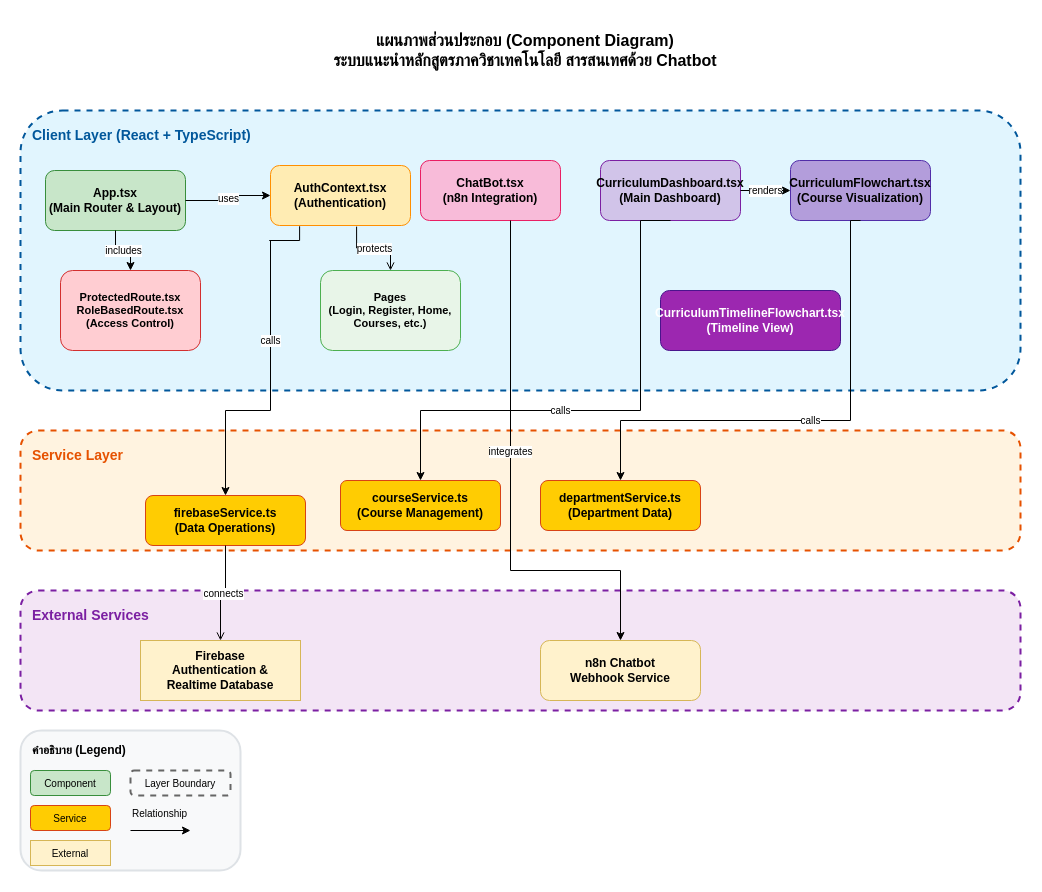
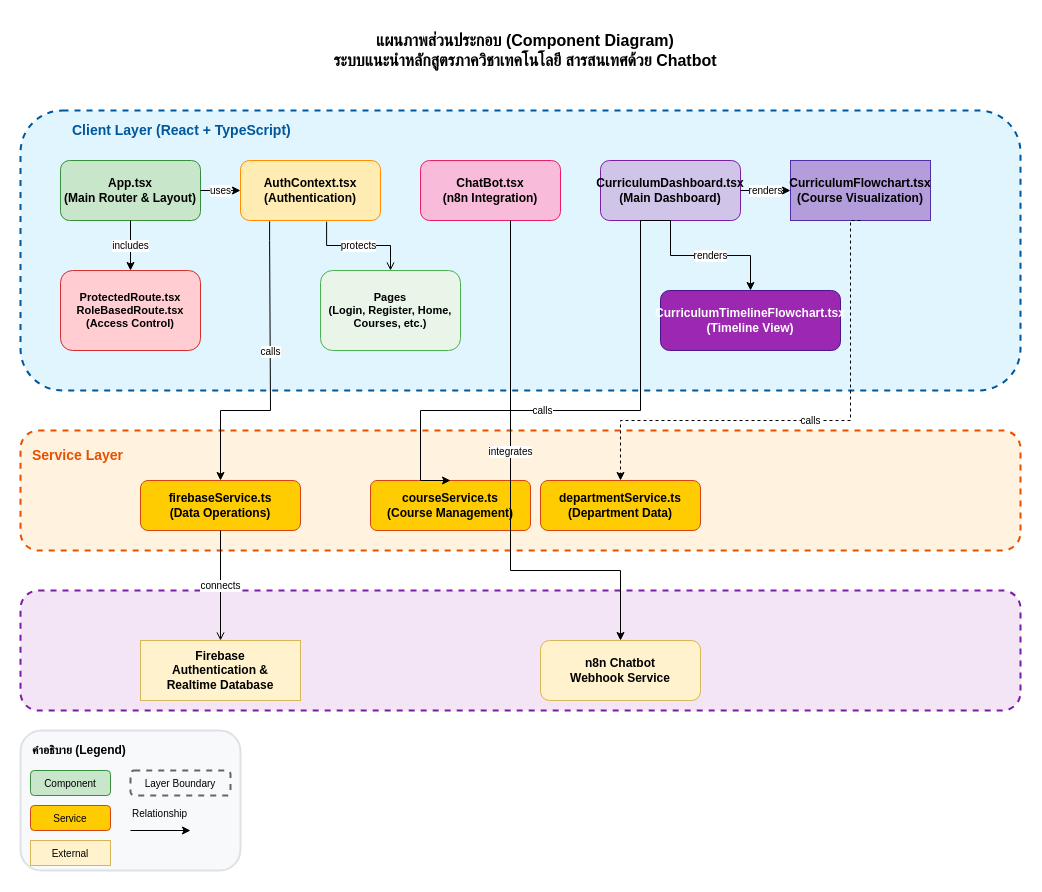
(156, 136) -> (196, 131)
(861, 191) -> (861, 191)
(341, 196) -> (311, 191)
(116, 201) -> (131, 191)
none -> (708, 256)
(851, 332) -> (851, 332)
(421, 506) -> (451, 506)
(226, 521) -> (221, 506)
(106, 616) -> none
